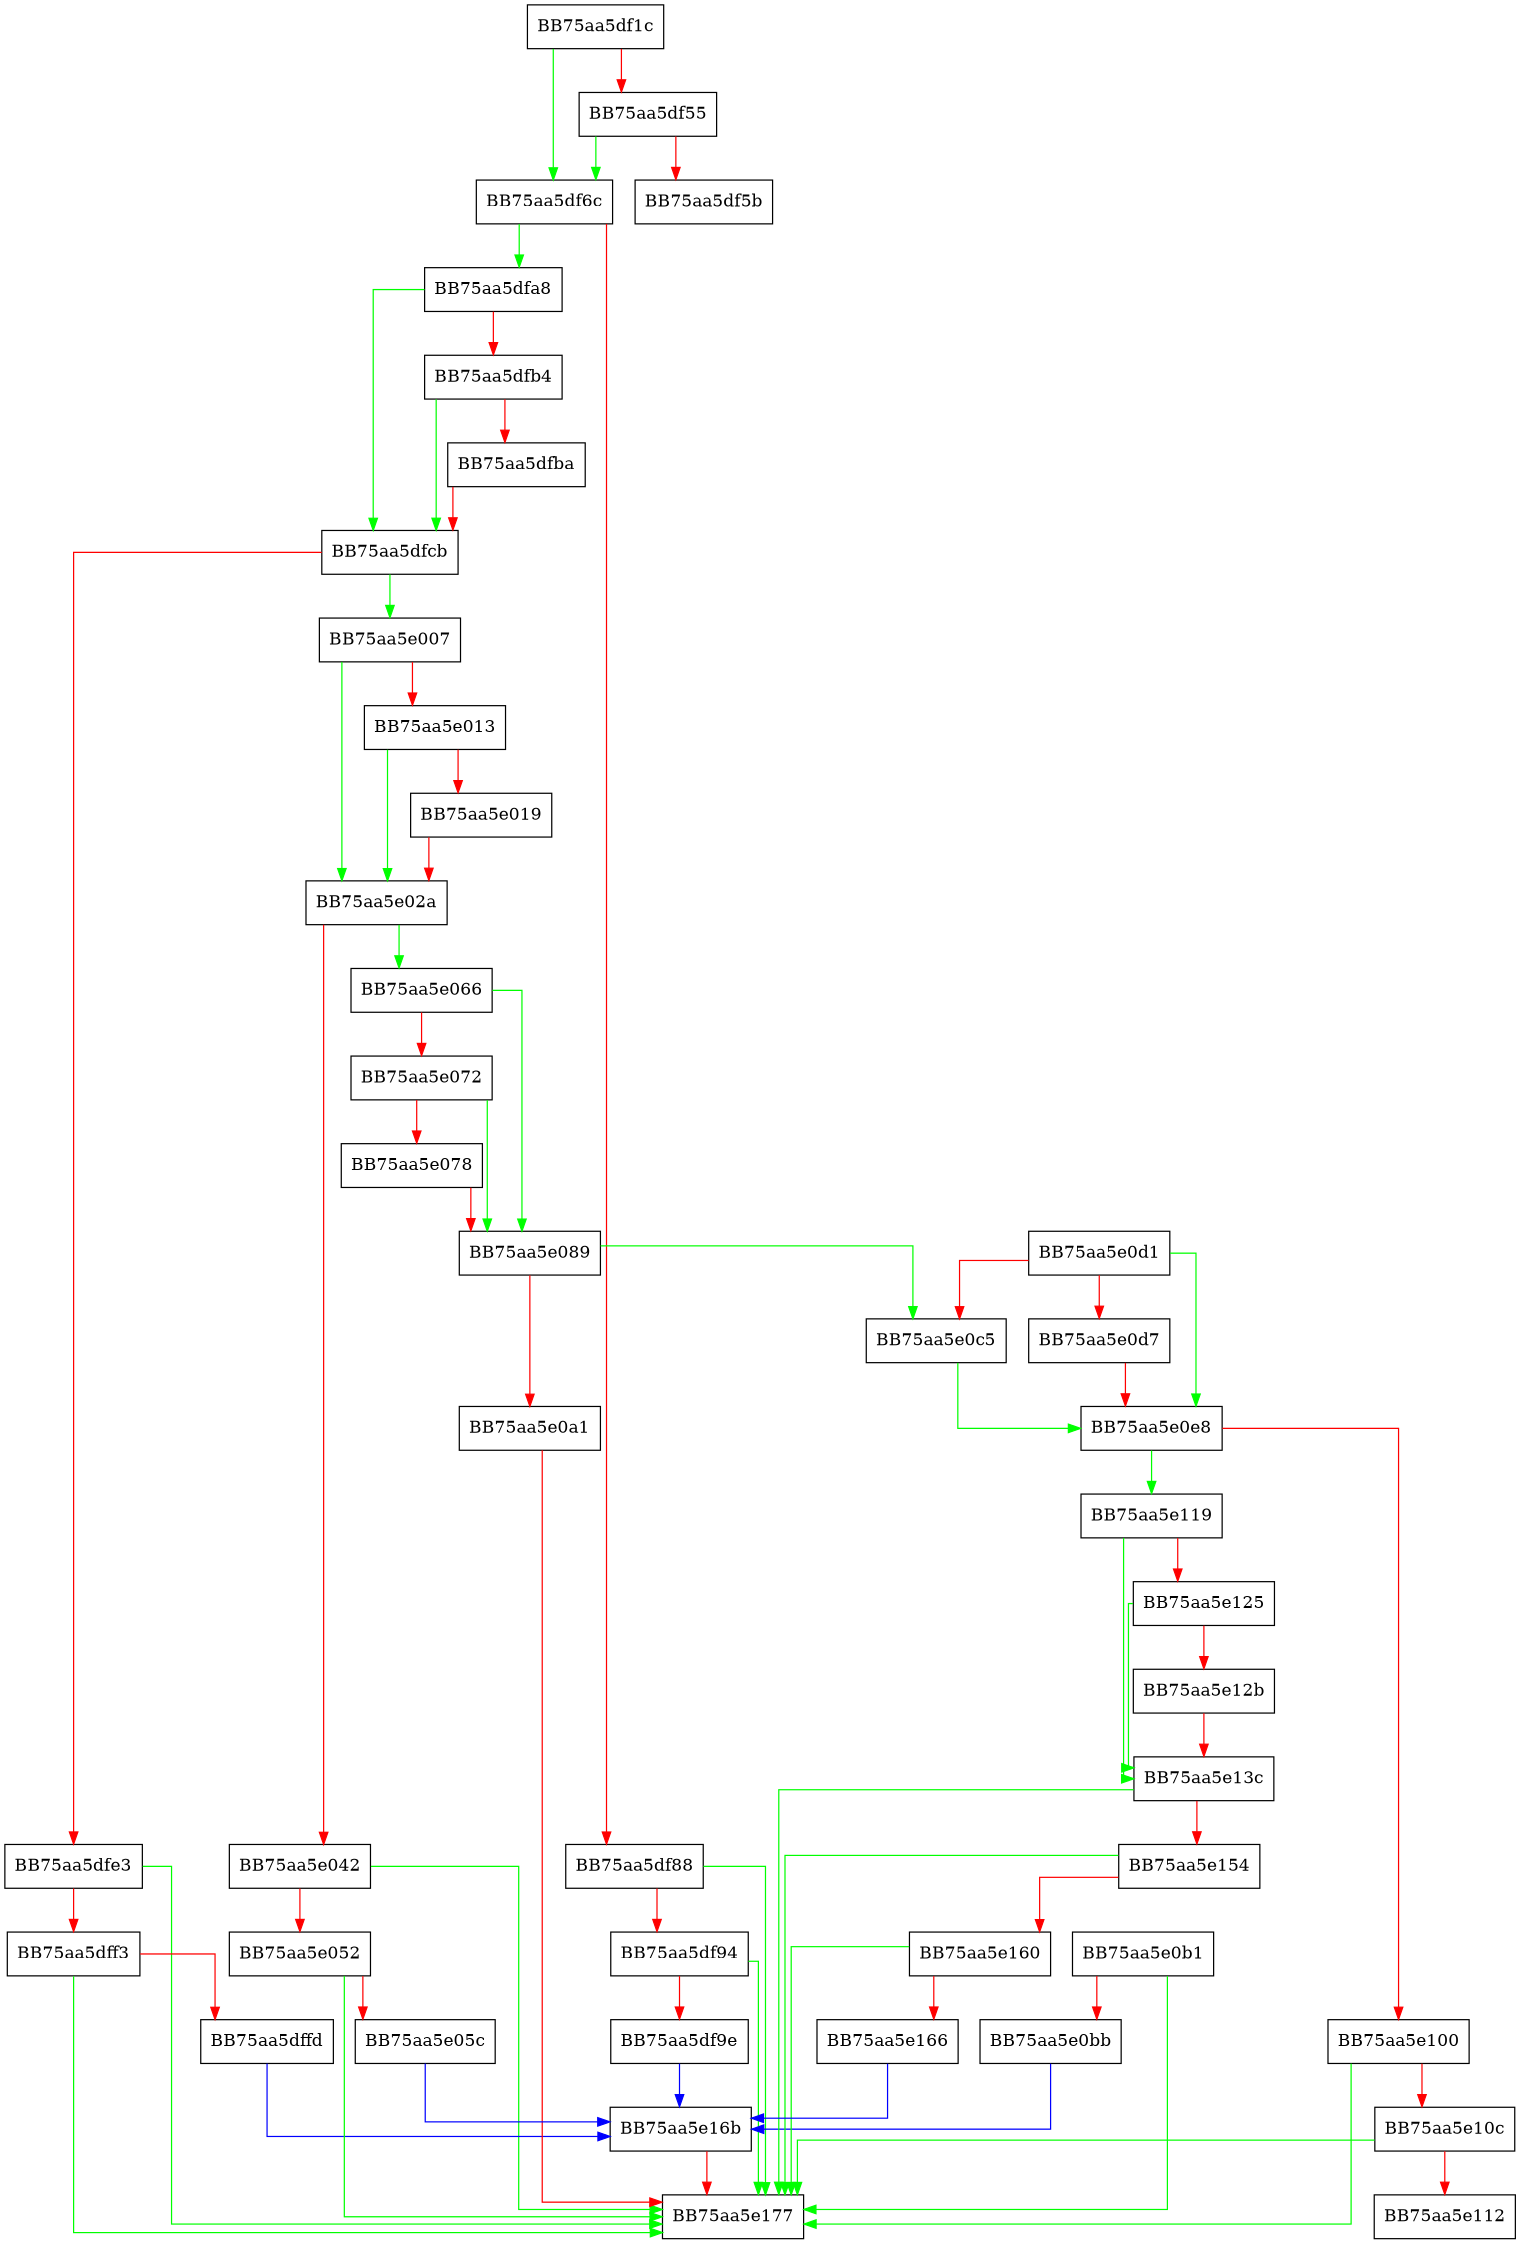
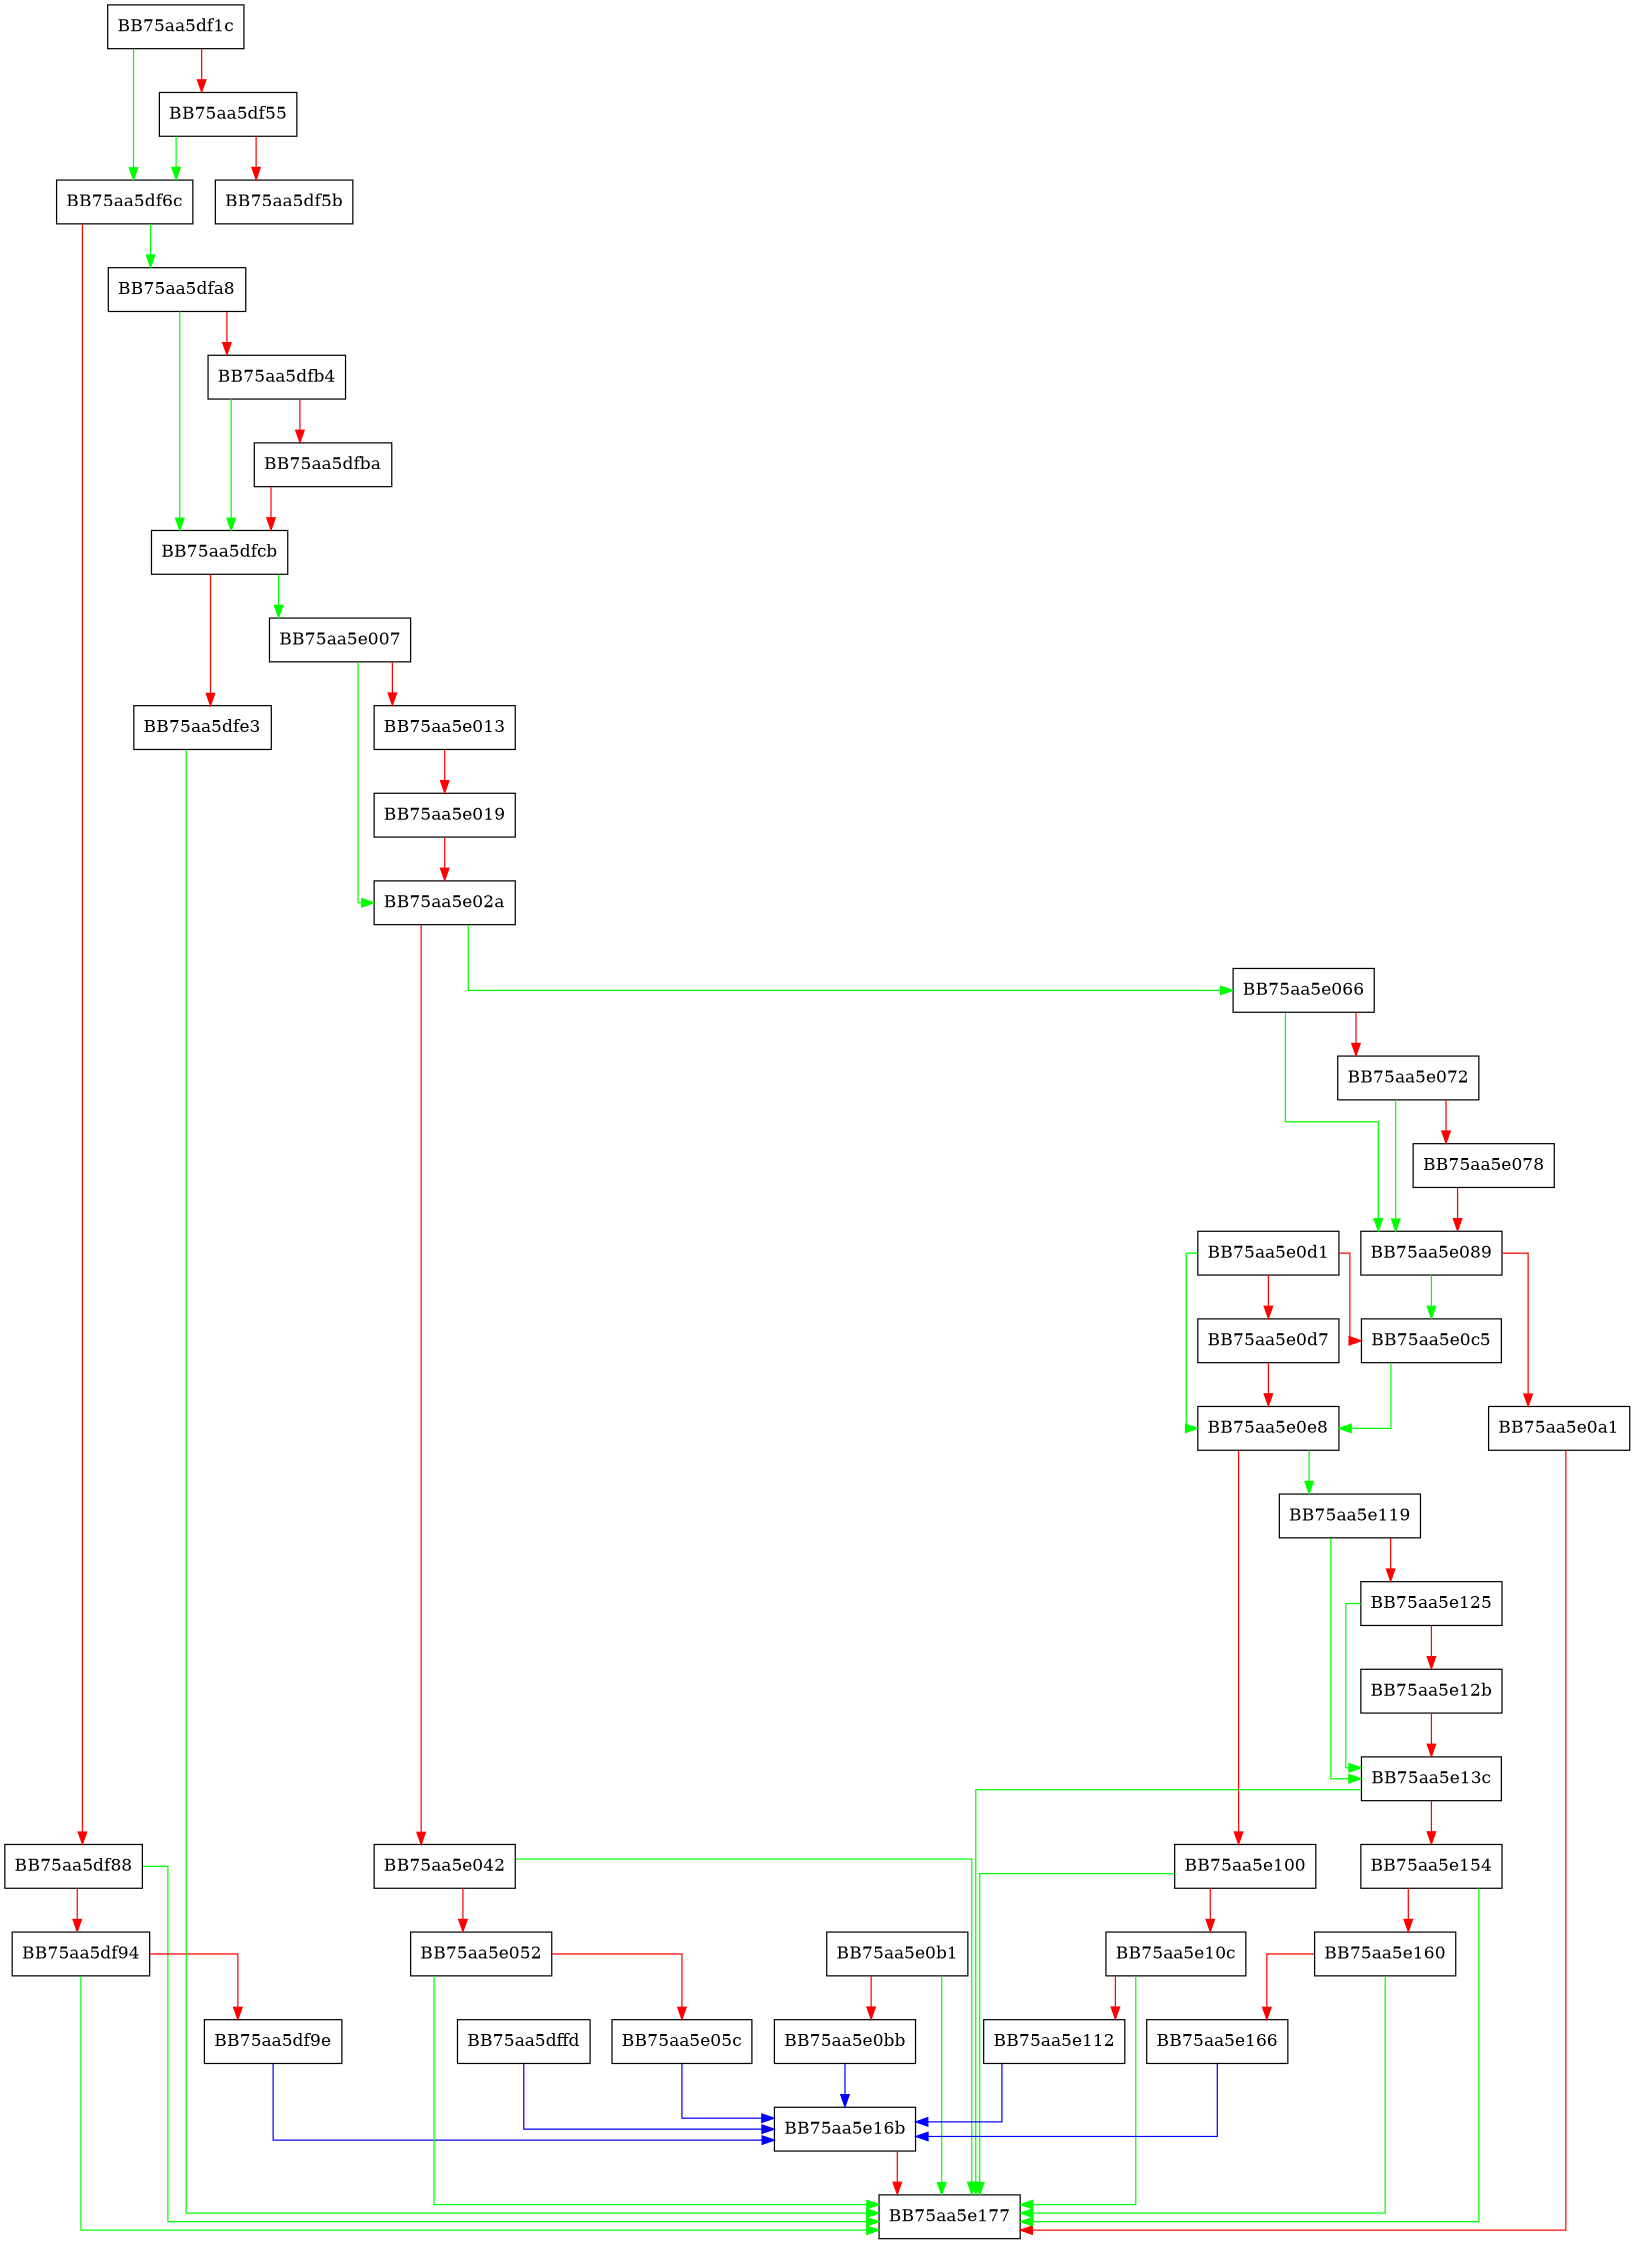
(388, 809) -> none
(74, 1954) -> none
none -> (994, 2122)
